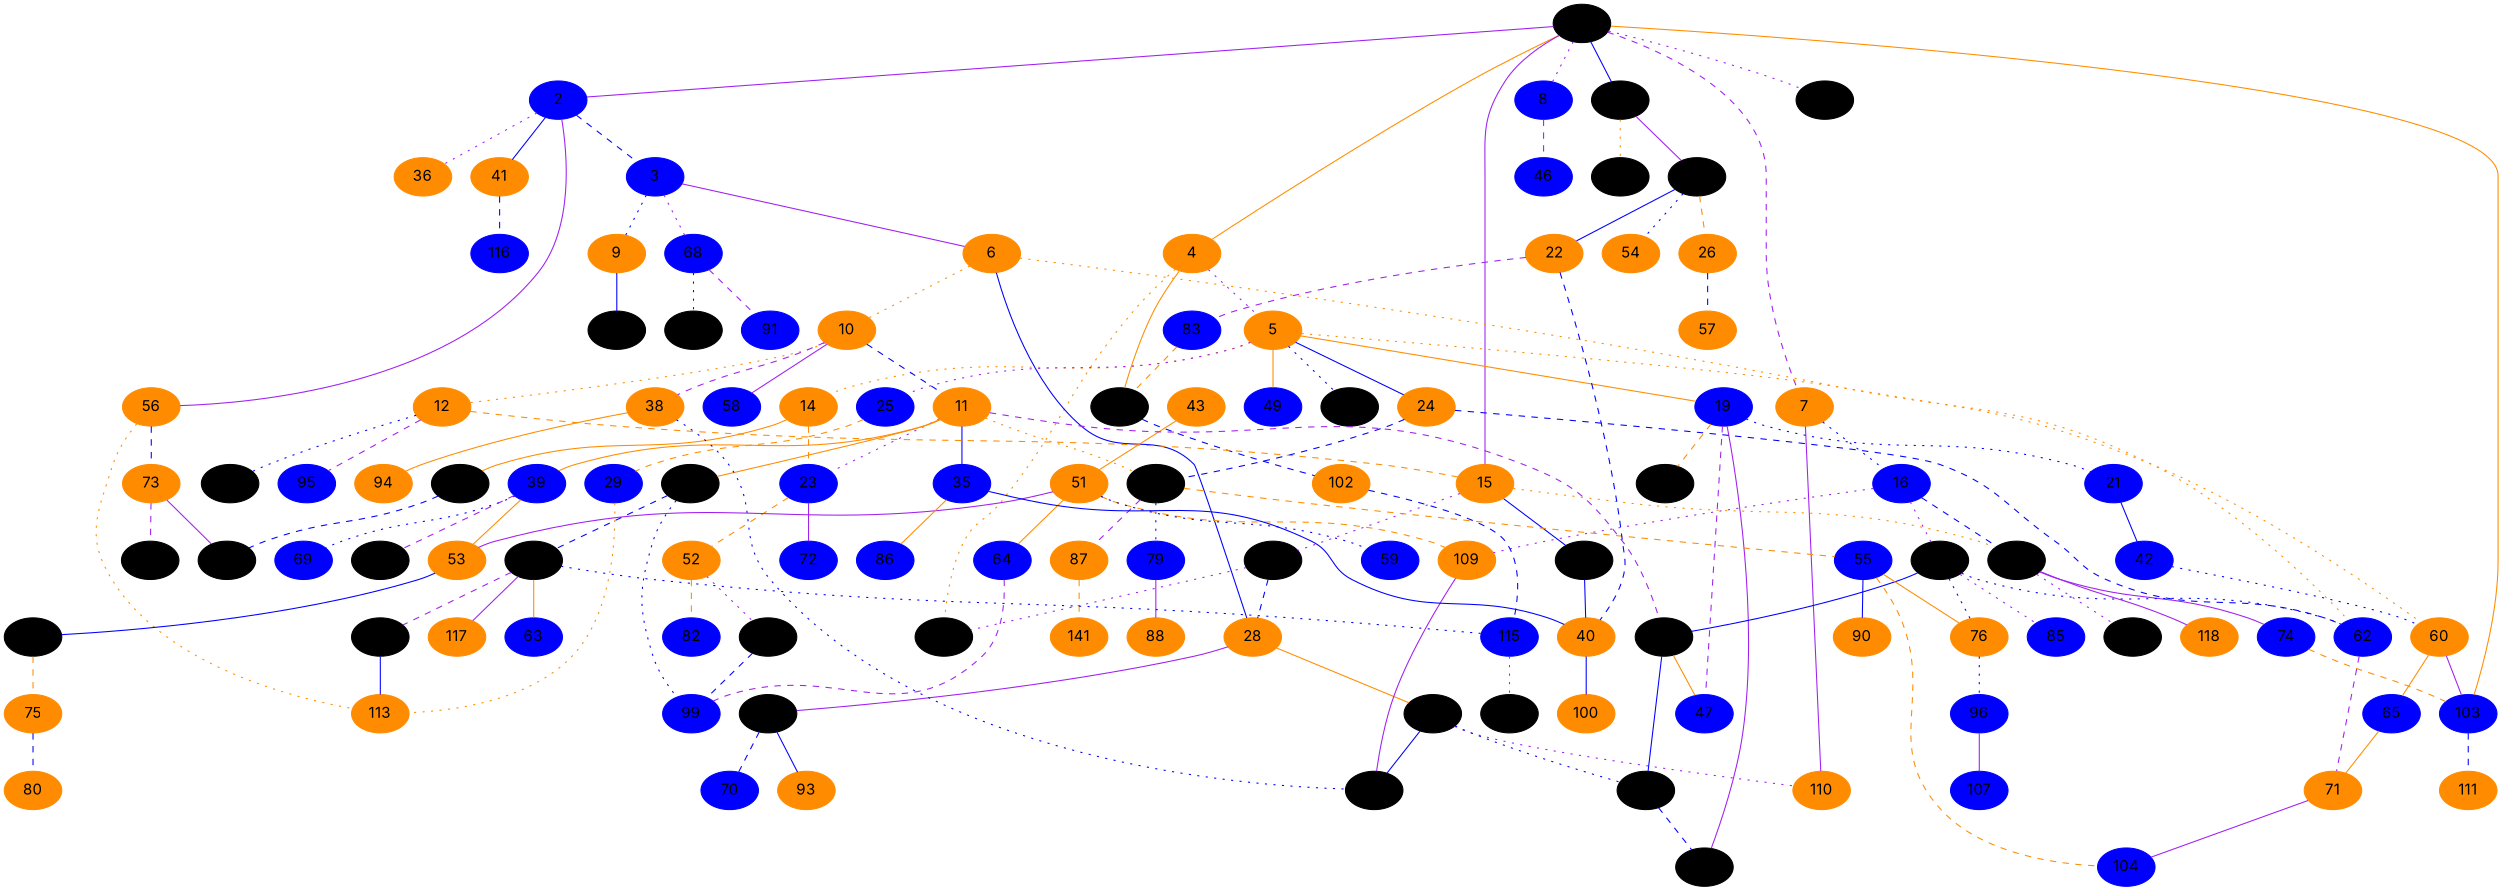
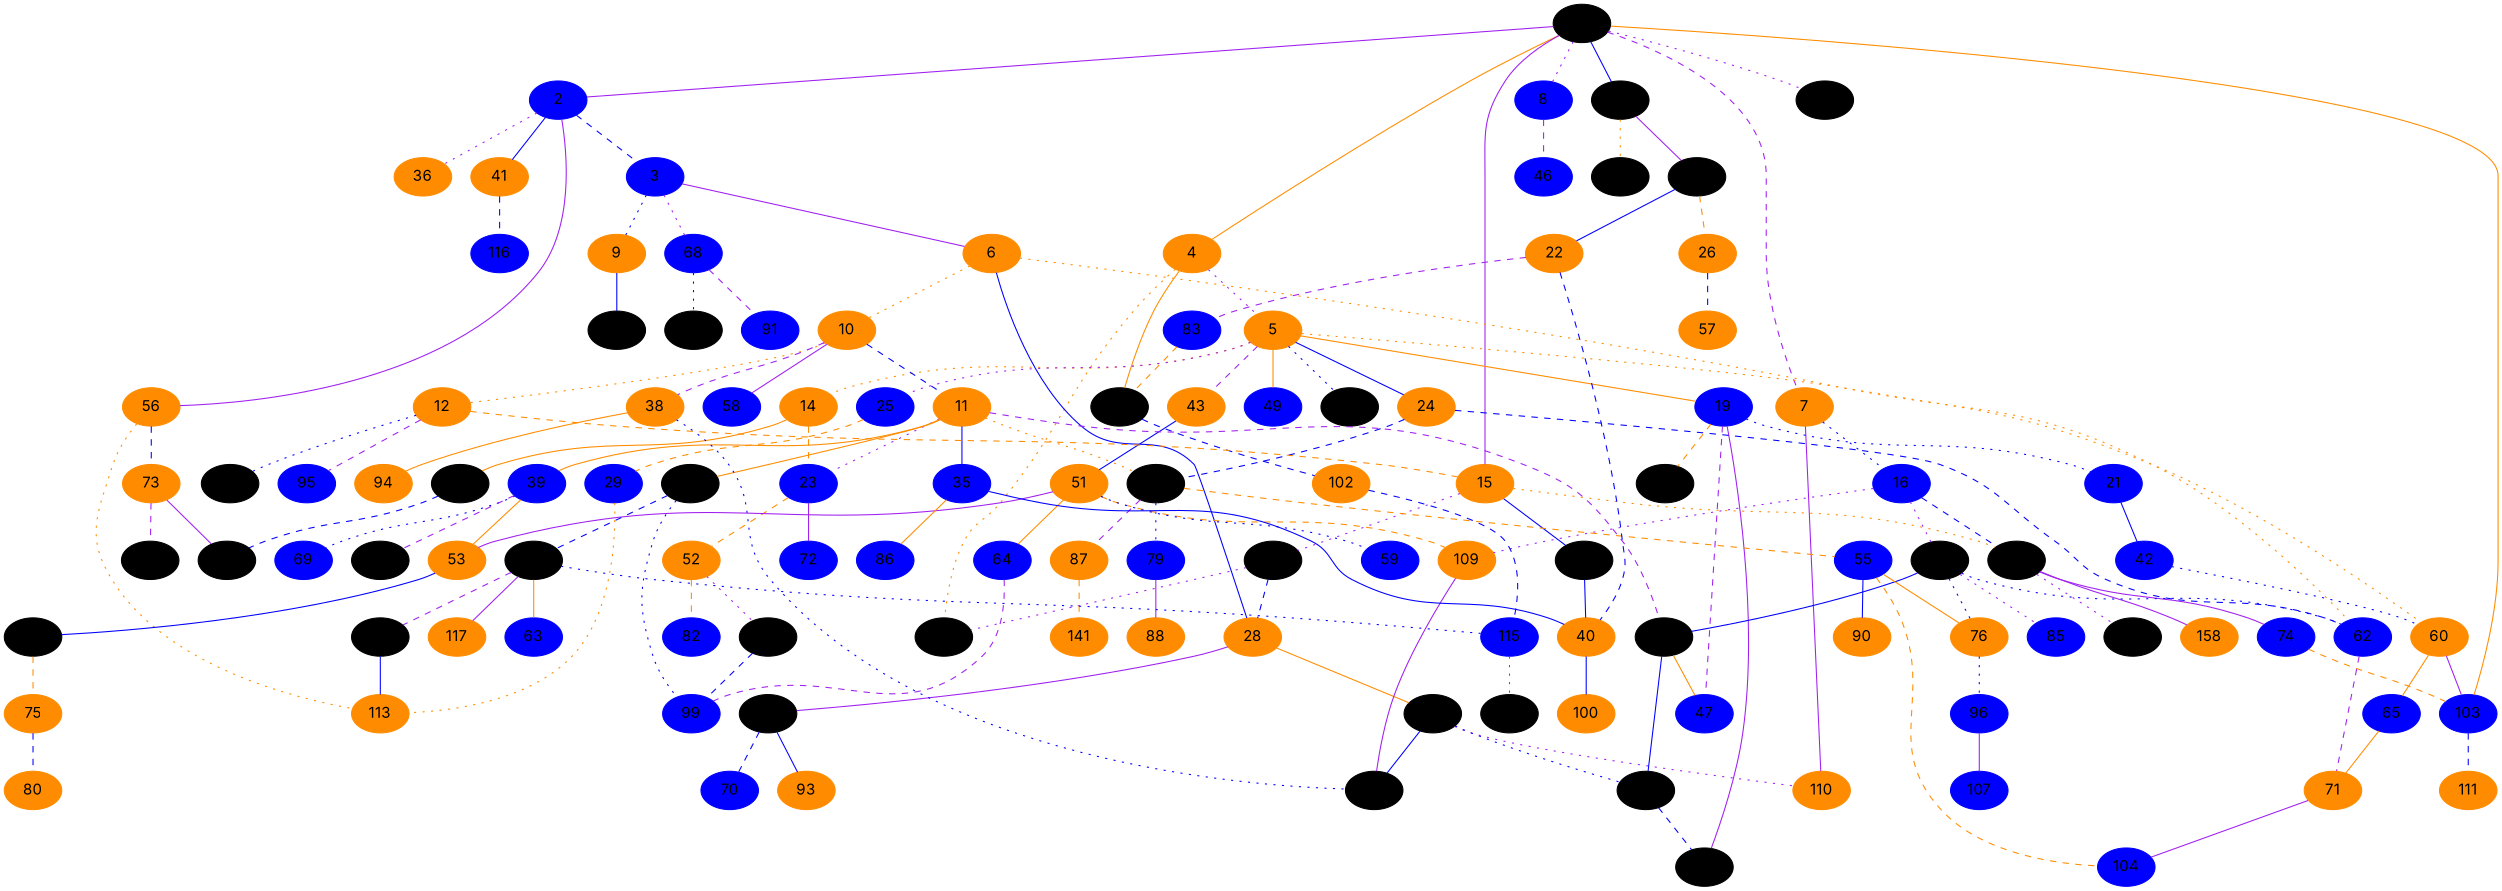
(1631, 254) -> none
none -> (1235, 368)
(1128, 451) -> (1128, 451)
(2209, 637) -> (2209, 637)
